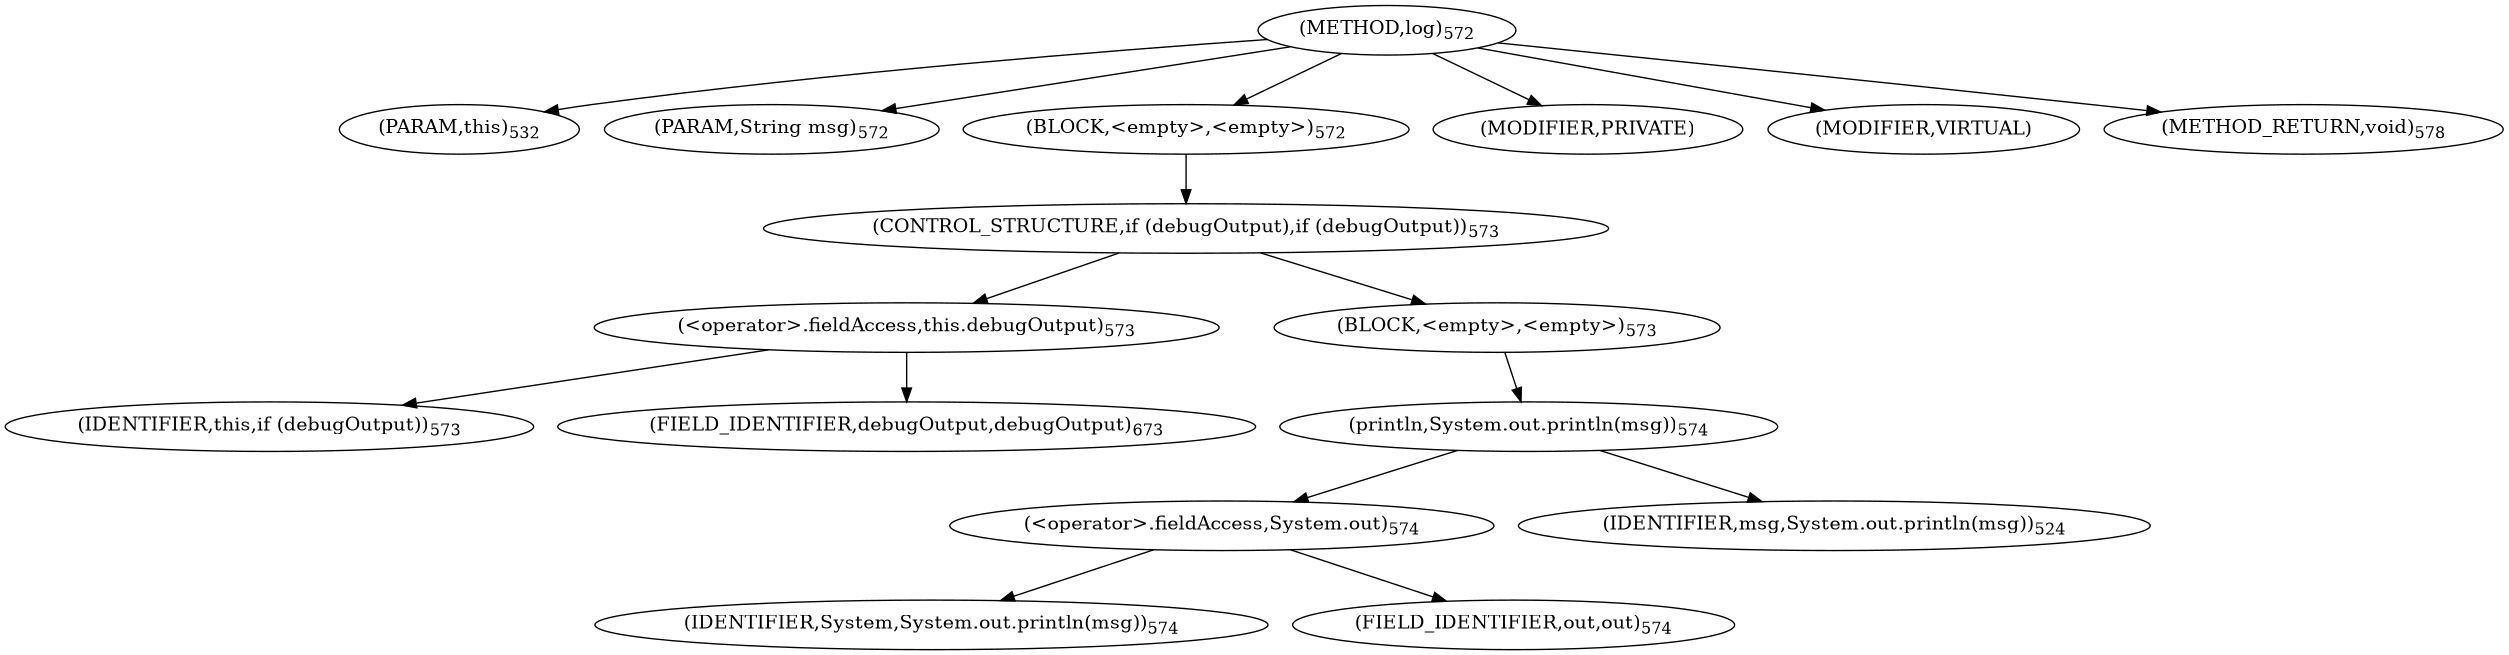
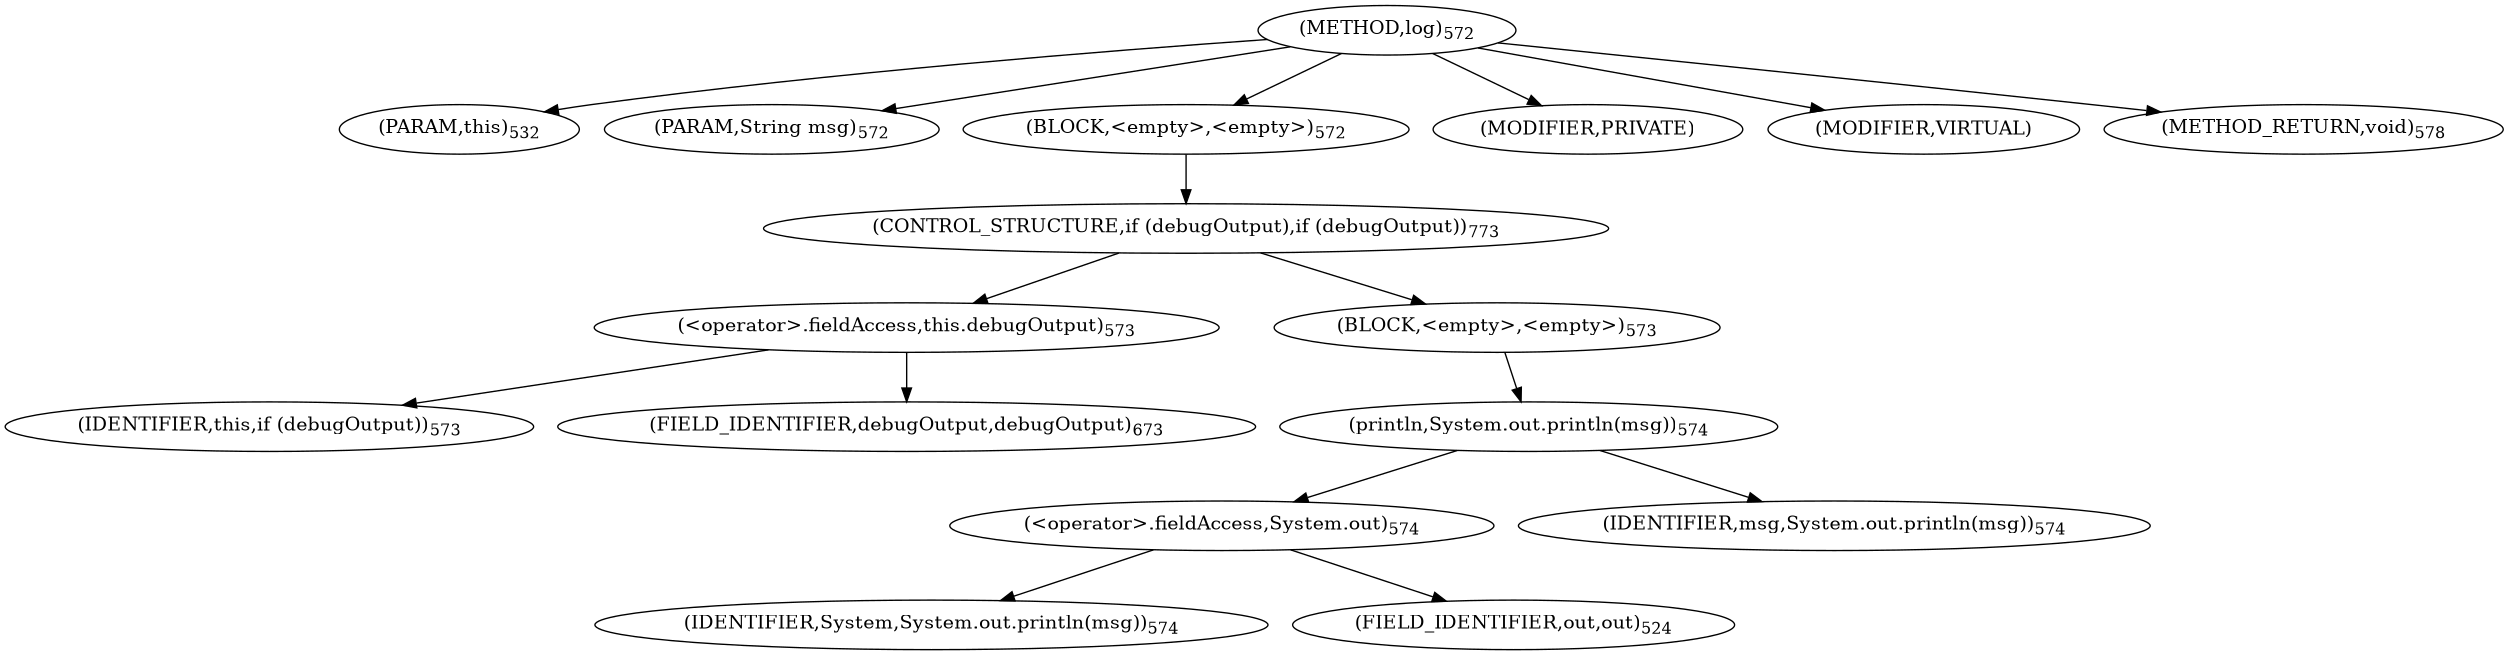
(1484, 226) -> (1484, 226)
(2050, 524) -> (2050, 524)
(1657, 623) -> (1657, 623)
